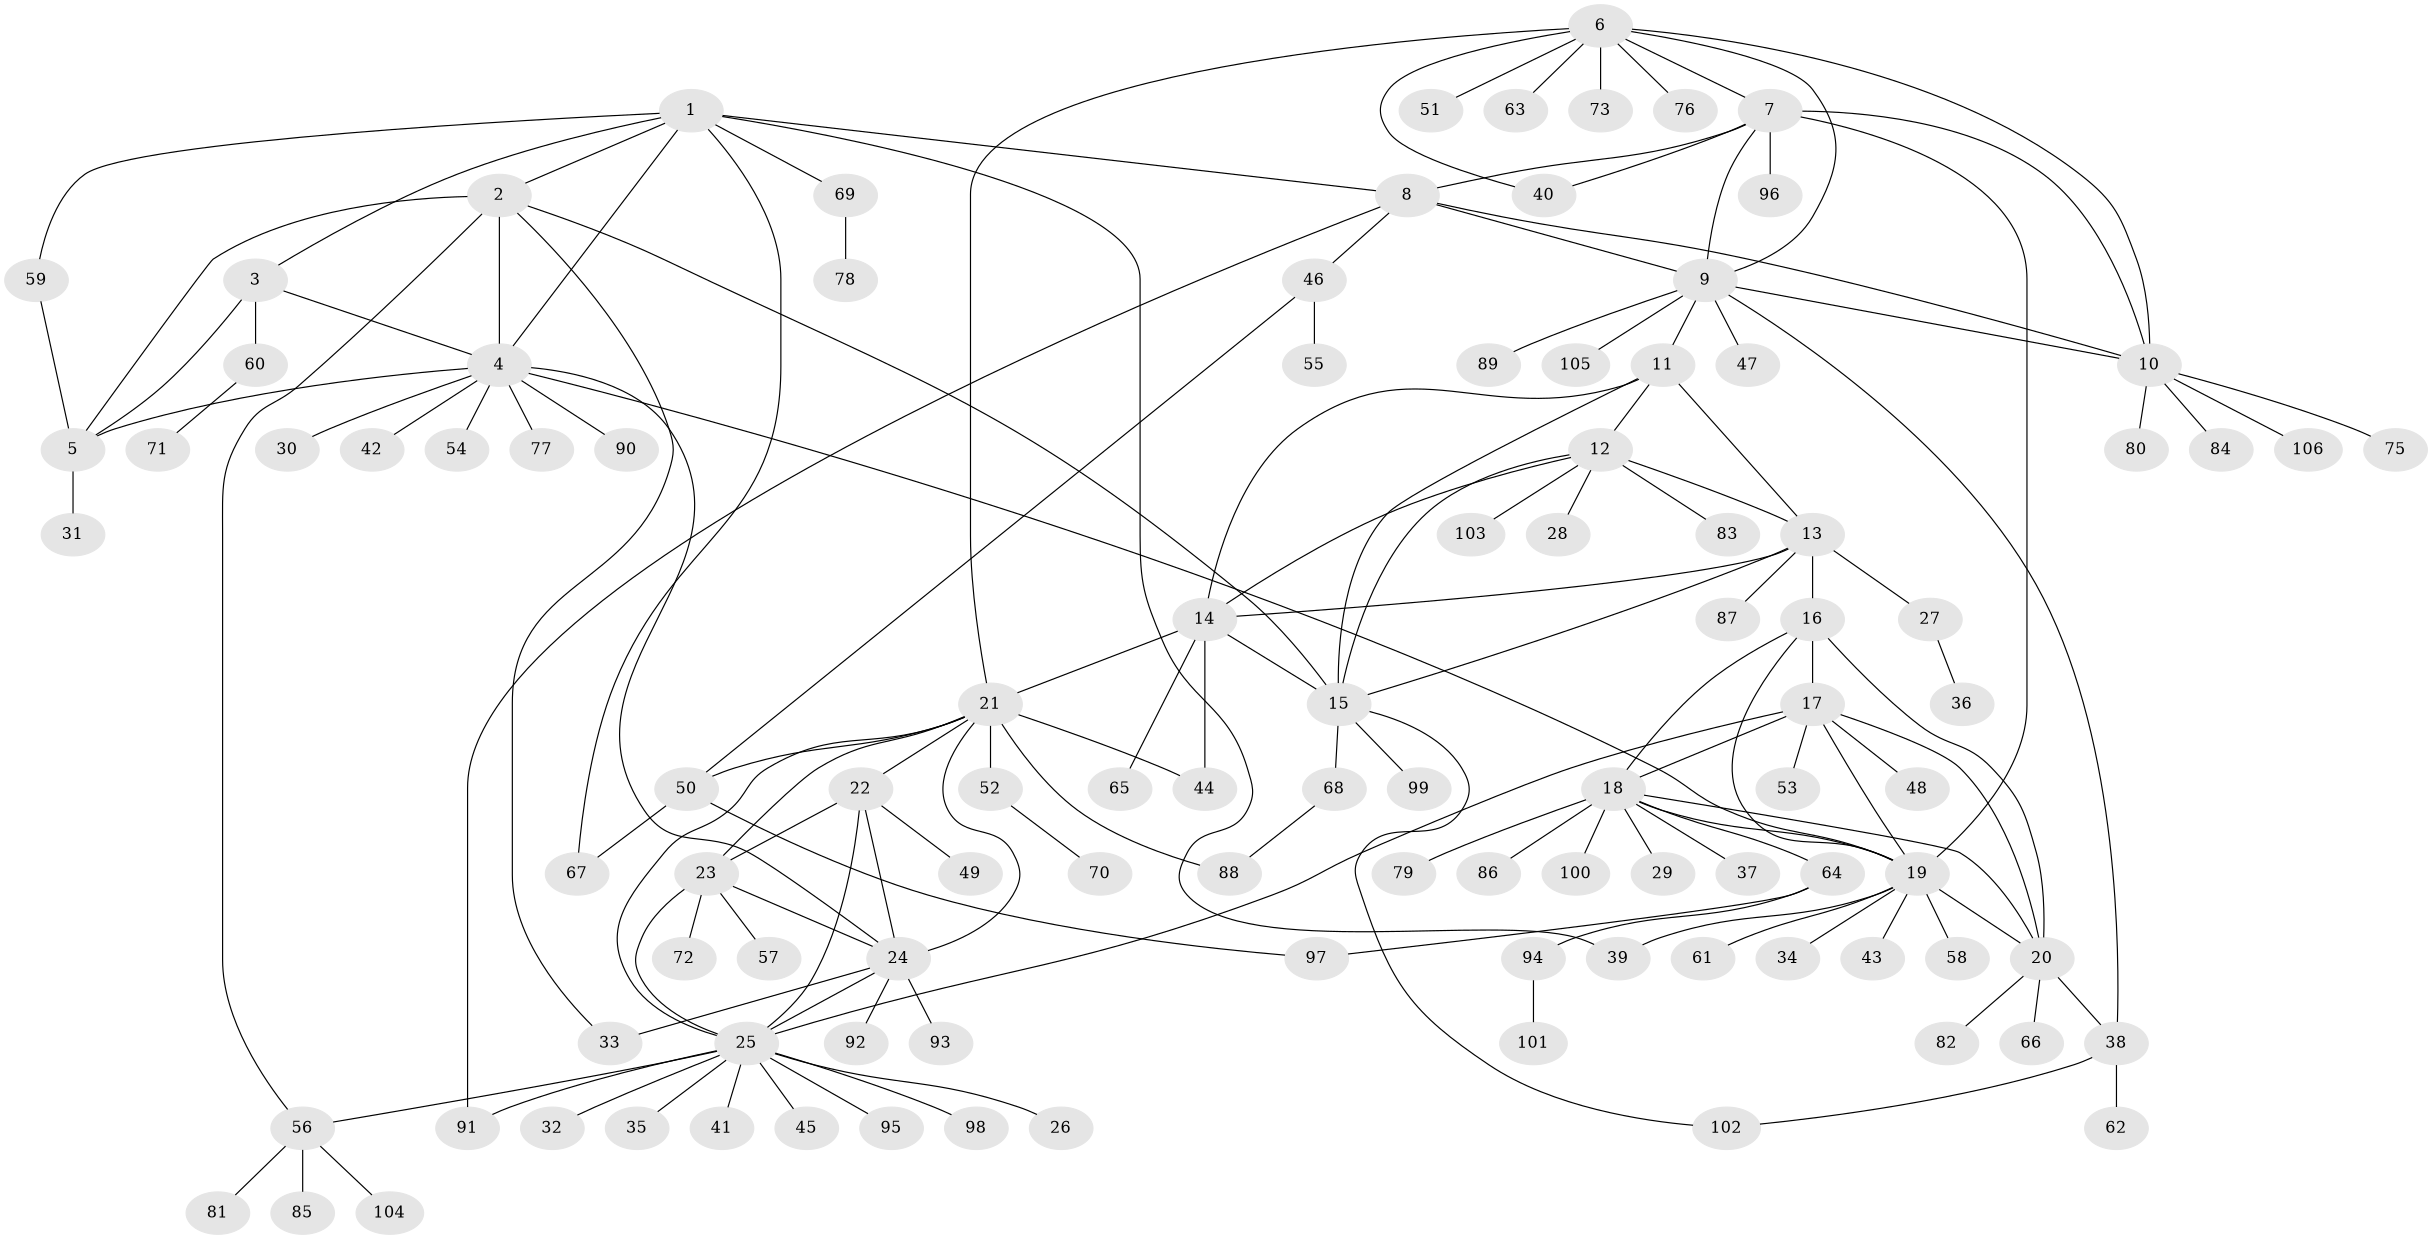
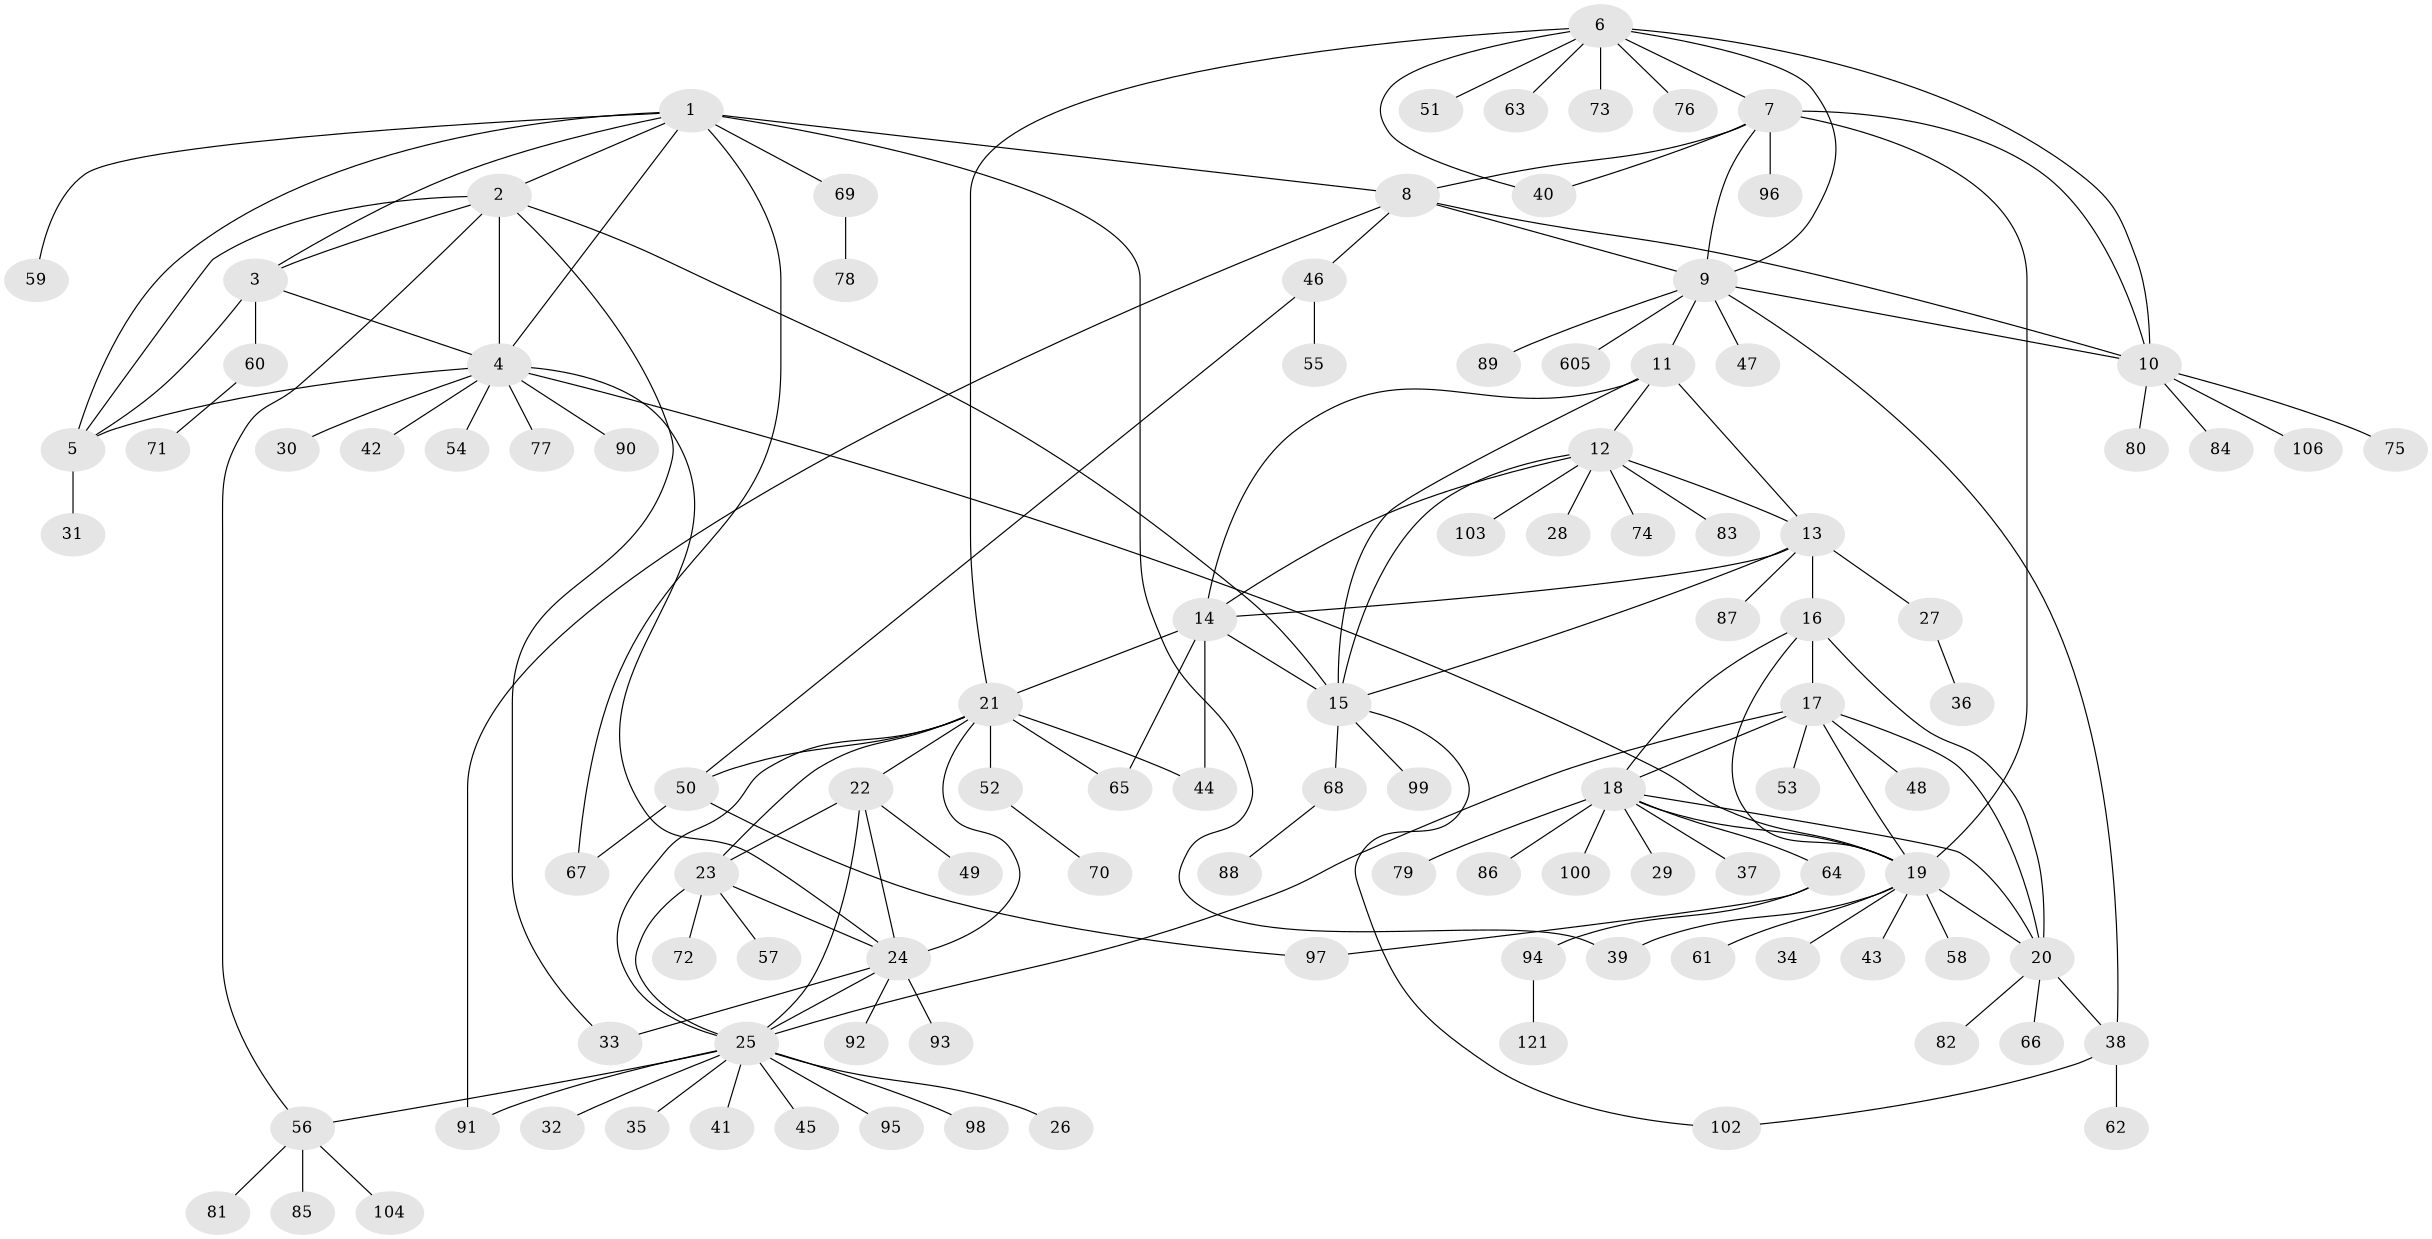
none -> (375, 235)
(55, 365) -> (313, 182)
(1576, 365) -> (1576, 365)
none -> (1643, 535)
(1086, 816) -> (1055, 747)
(1533, 1044) -> (1533, 1044)
